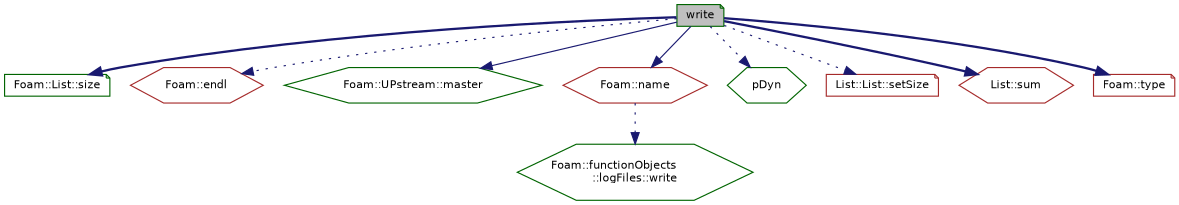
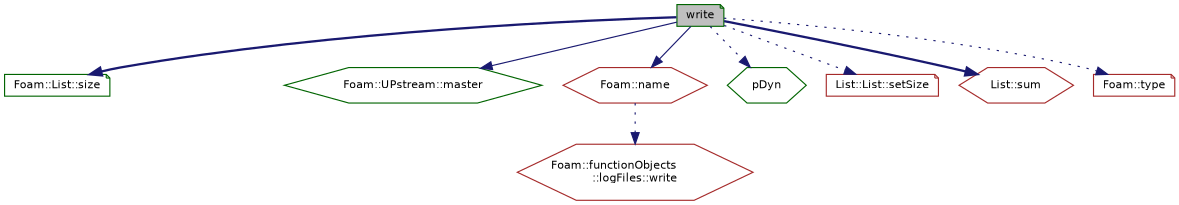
(911, 38) -> (911, 38)
(197, 85) -> none
(635, 172) -> (635, 172)
